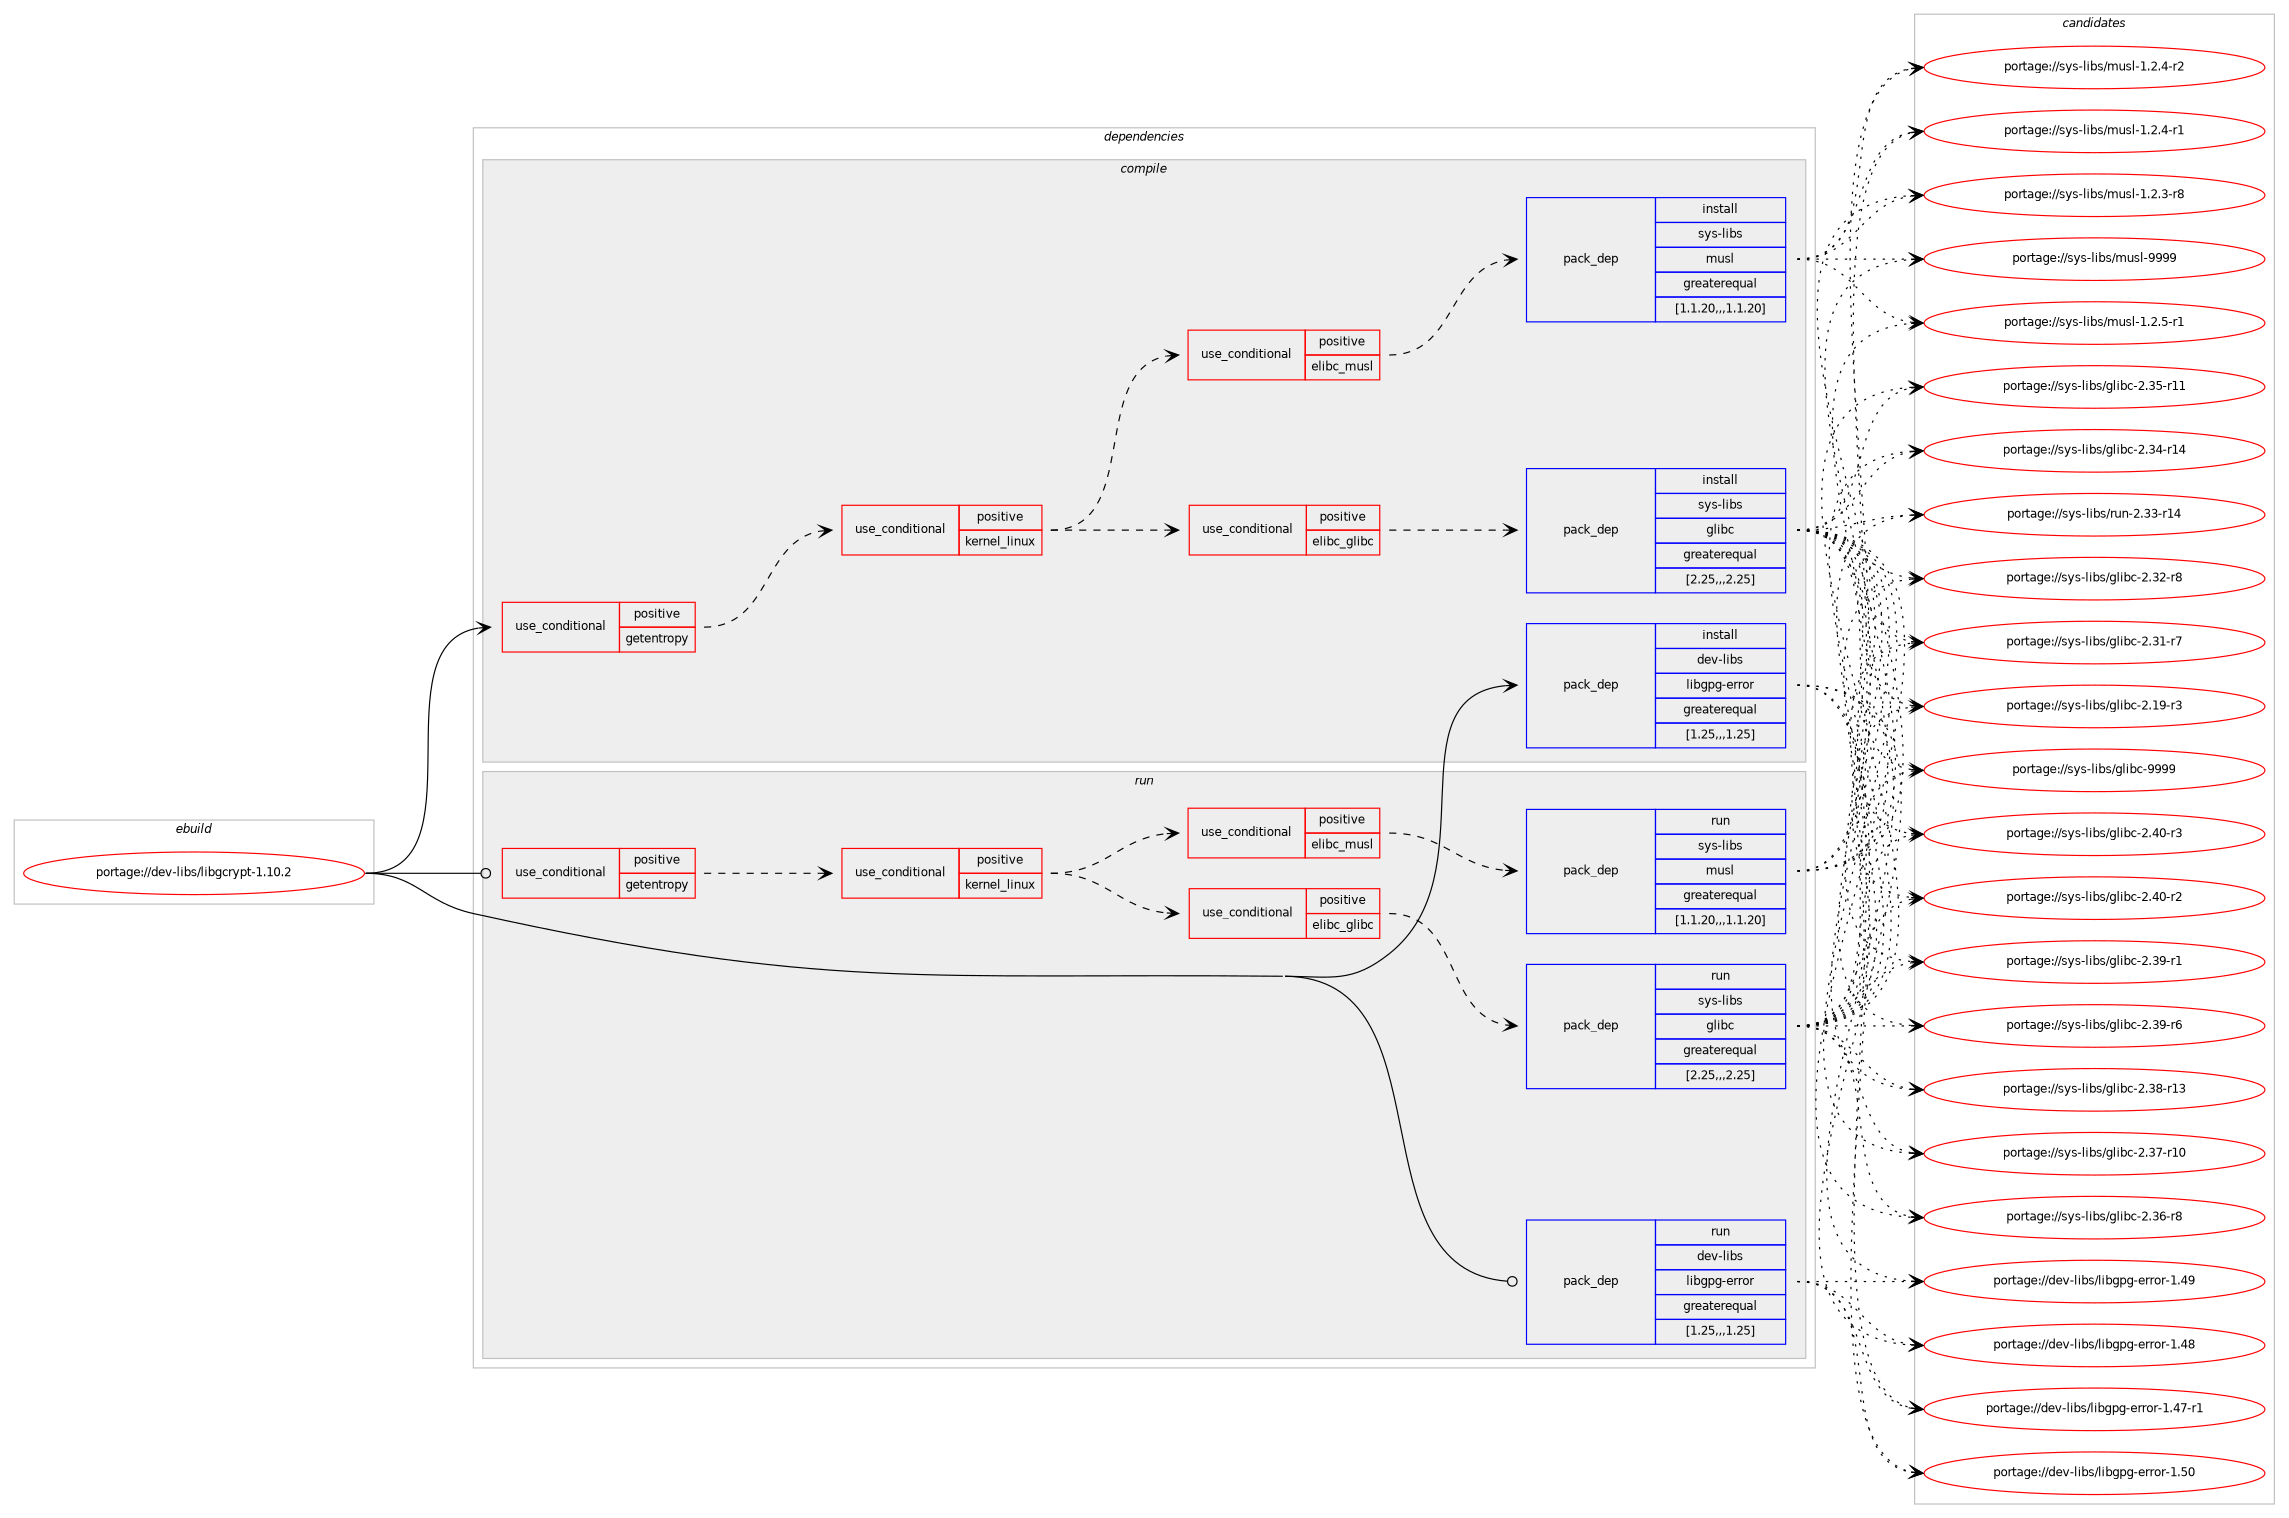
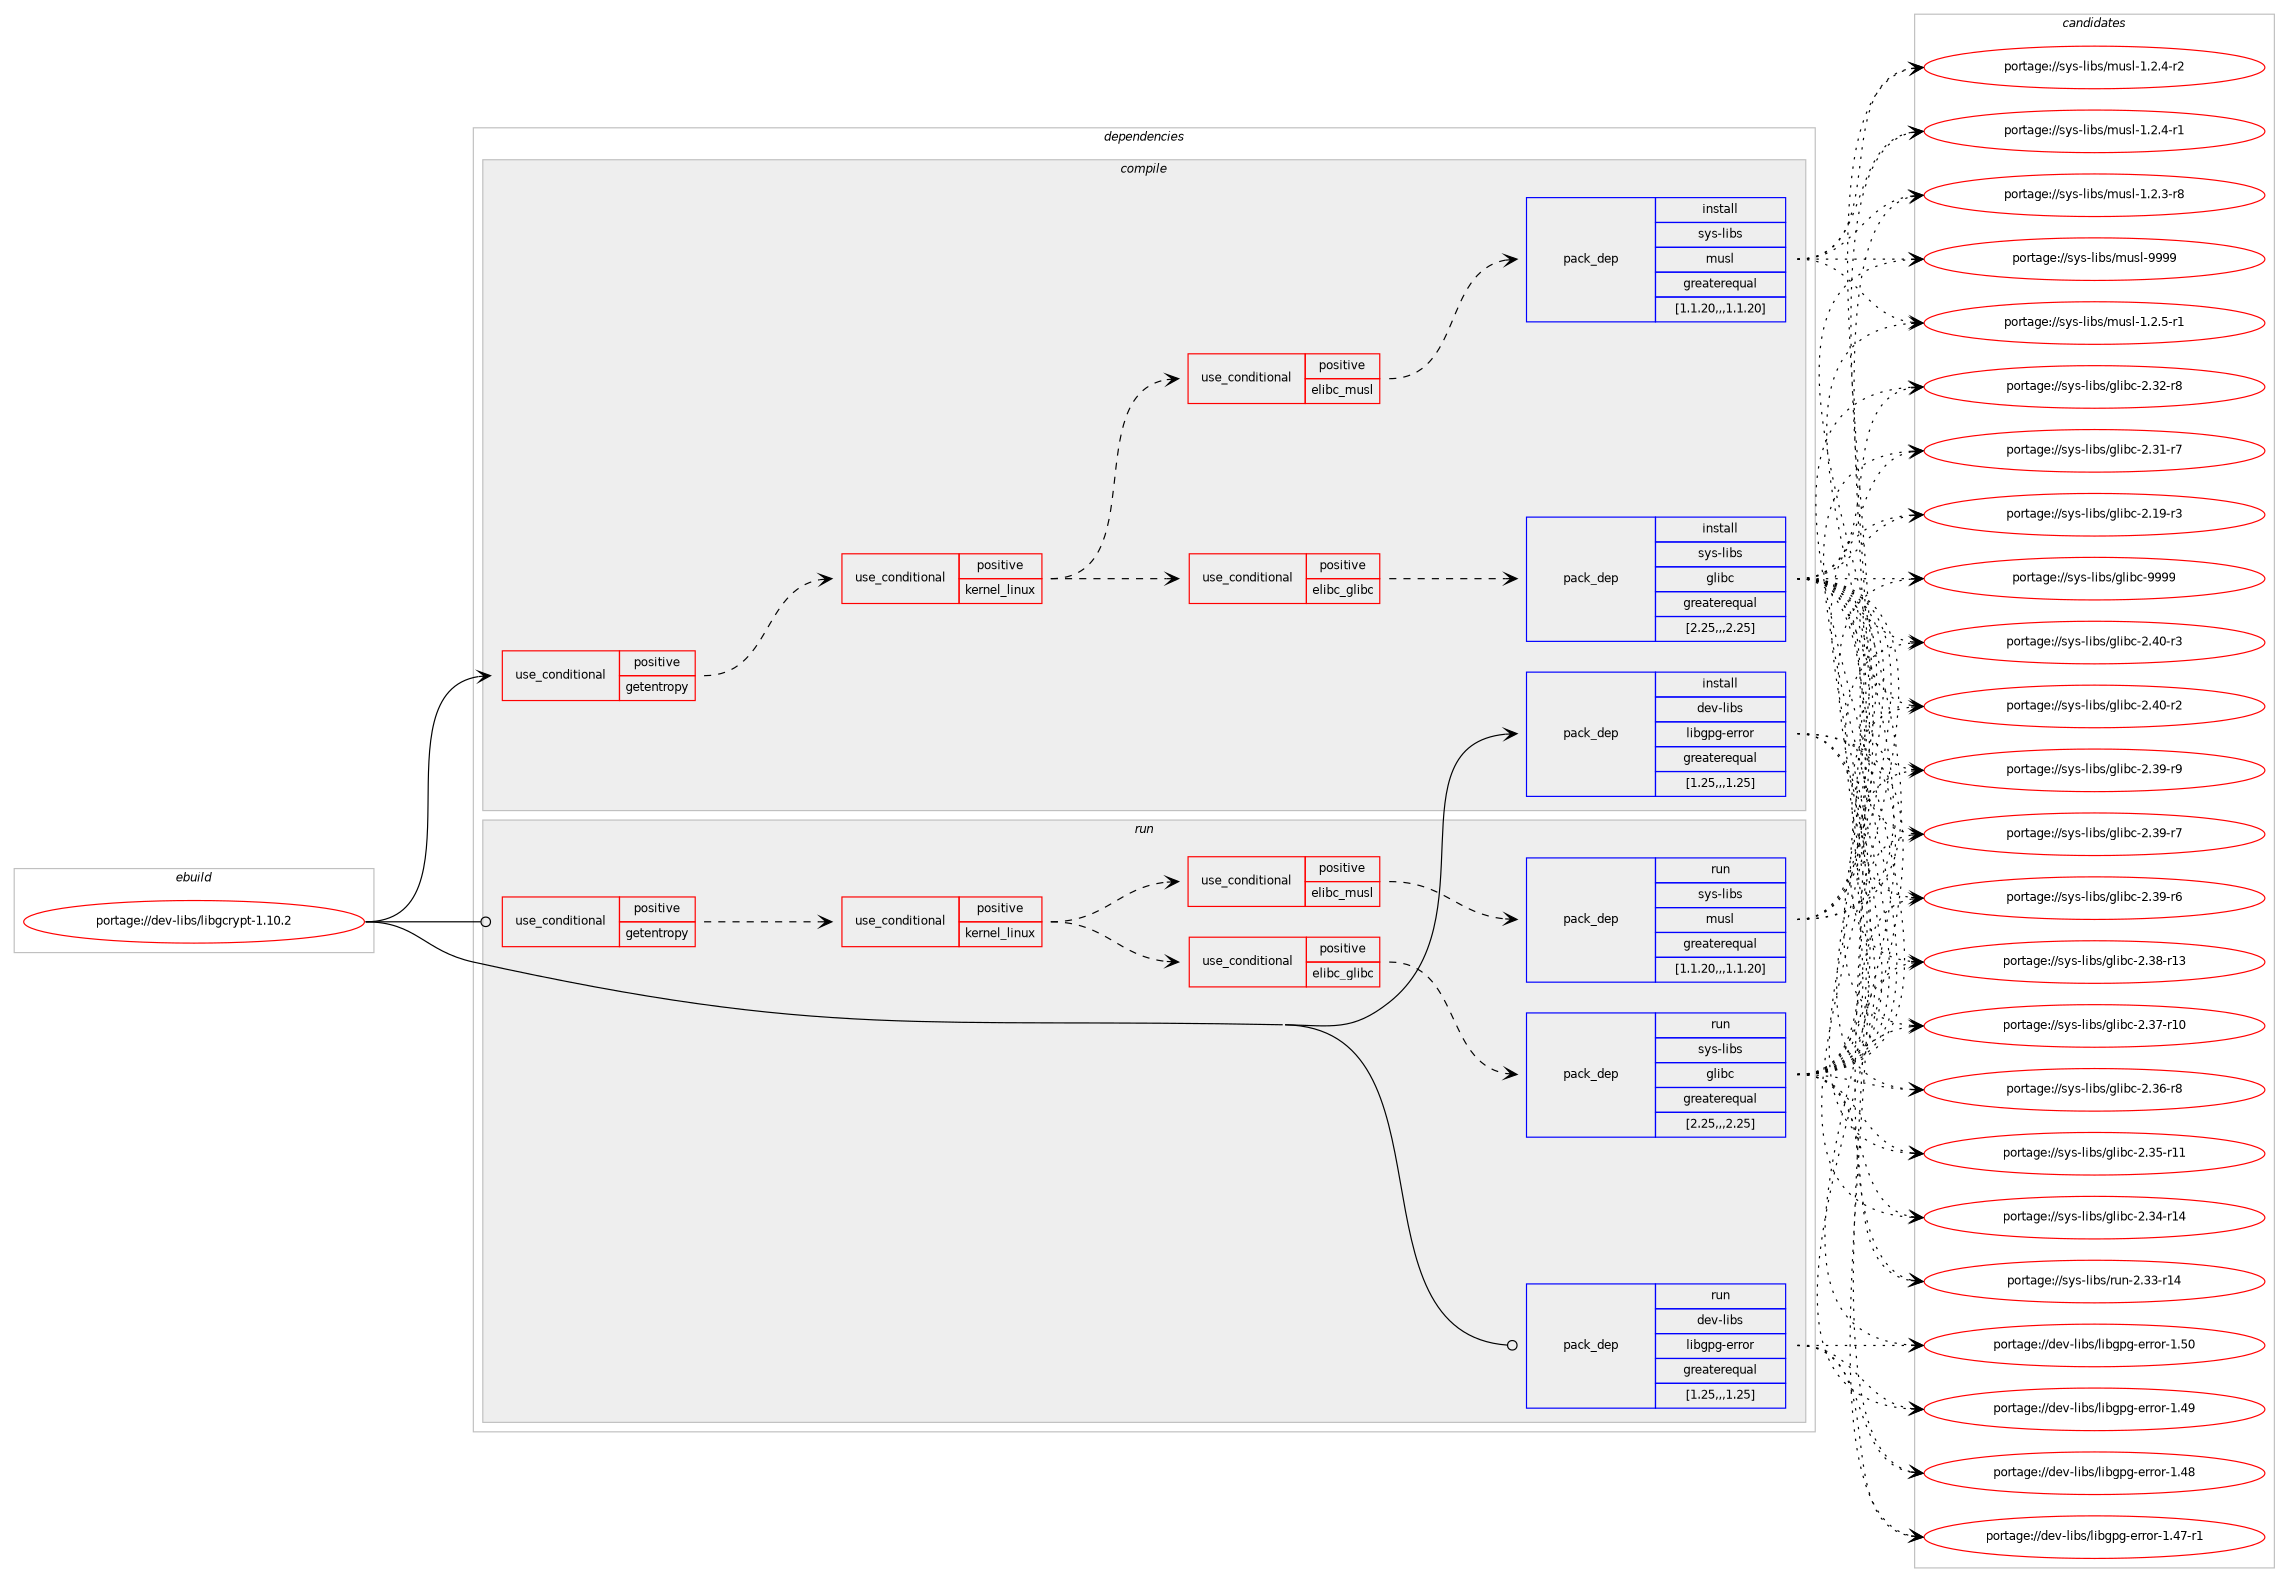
none -> (2094, 770)
(2094, 962) -> (2094, 834)
